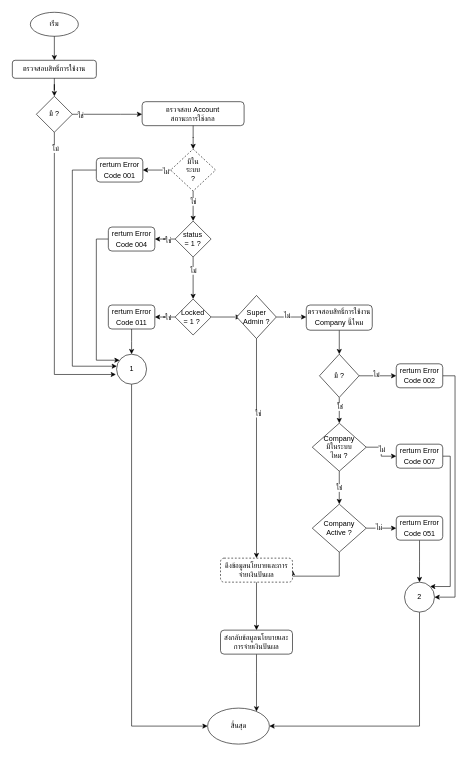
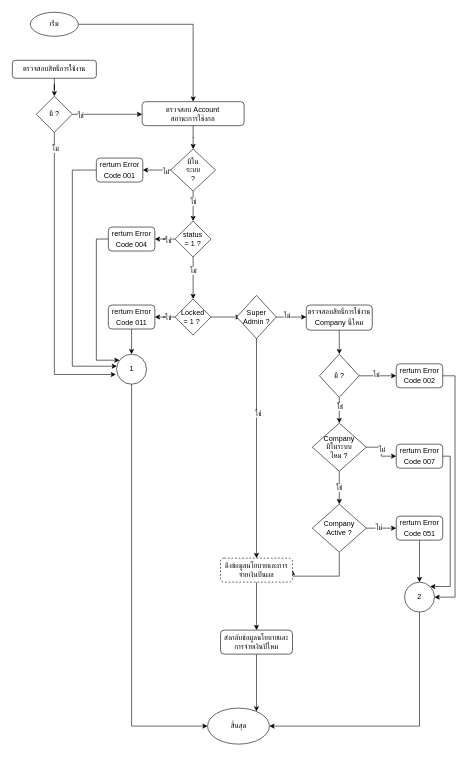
(54, 46) -> (192, 24)
(193, 170) -> (193, 170)
(257, 642) -> (257, 642)
